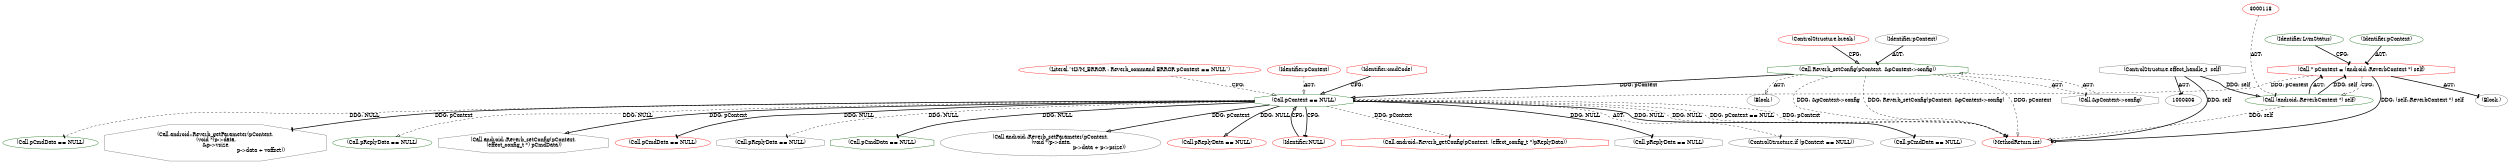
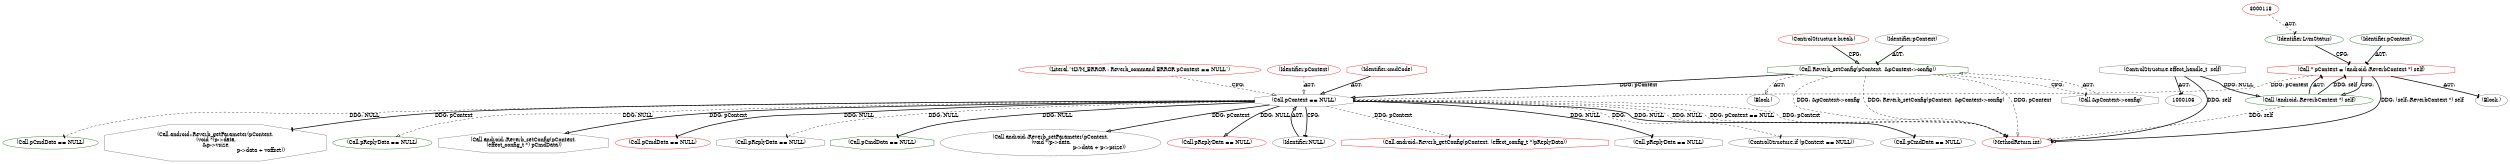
(2251, 60) -> (2281, 24)
(1358, 85) -> (1358, 85)
(2058, 85) -> (2058, 85)
(2238, 85) -> (2238, 85)
(2358, 89) -> (2358, 89)
(1304, 100) -> (1304, 100)
(2183, 100) -> (2183, 100)
(1299, 116) -> (1299, 116)
(1620, 116) -> (1620, 116)
(1304, 143) -> (1304, 143)
